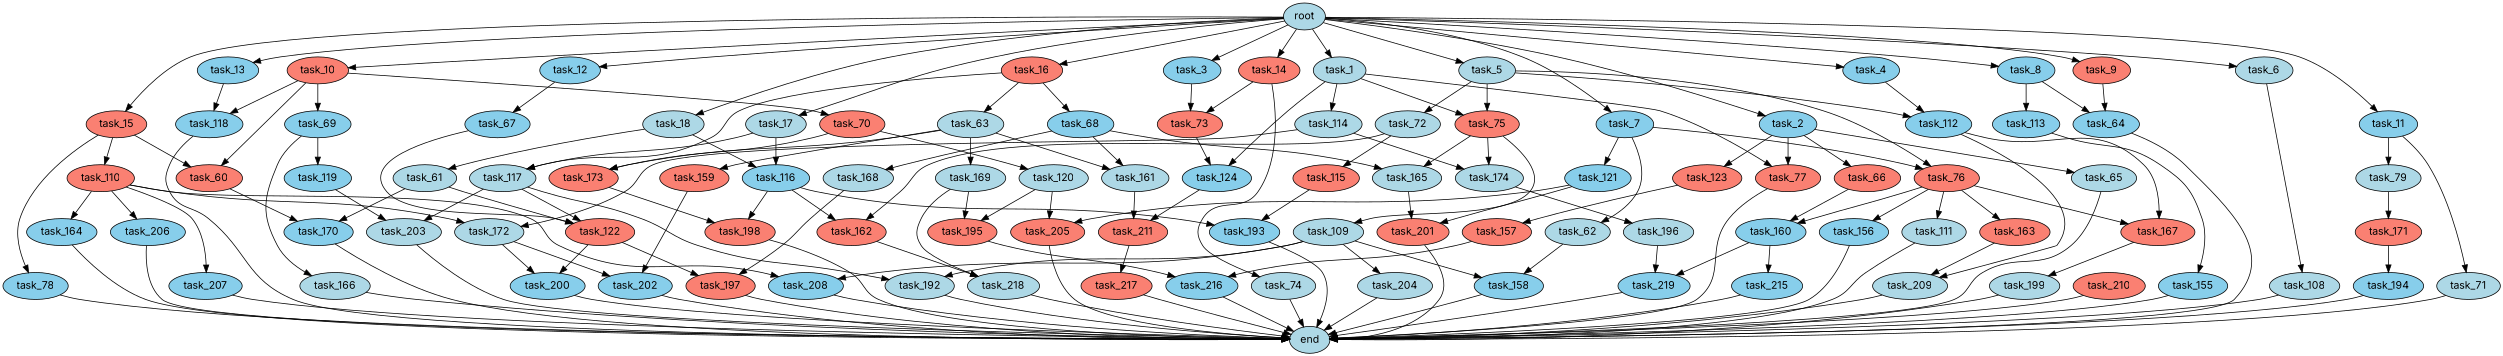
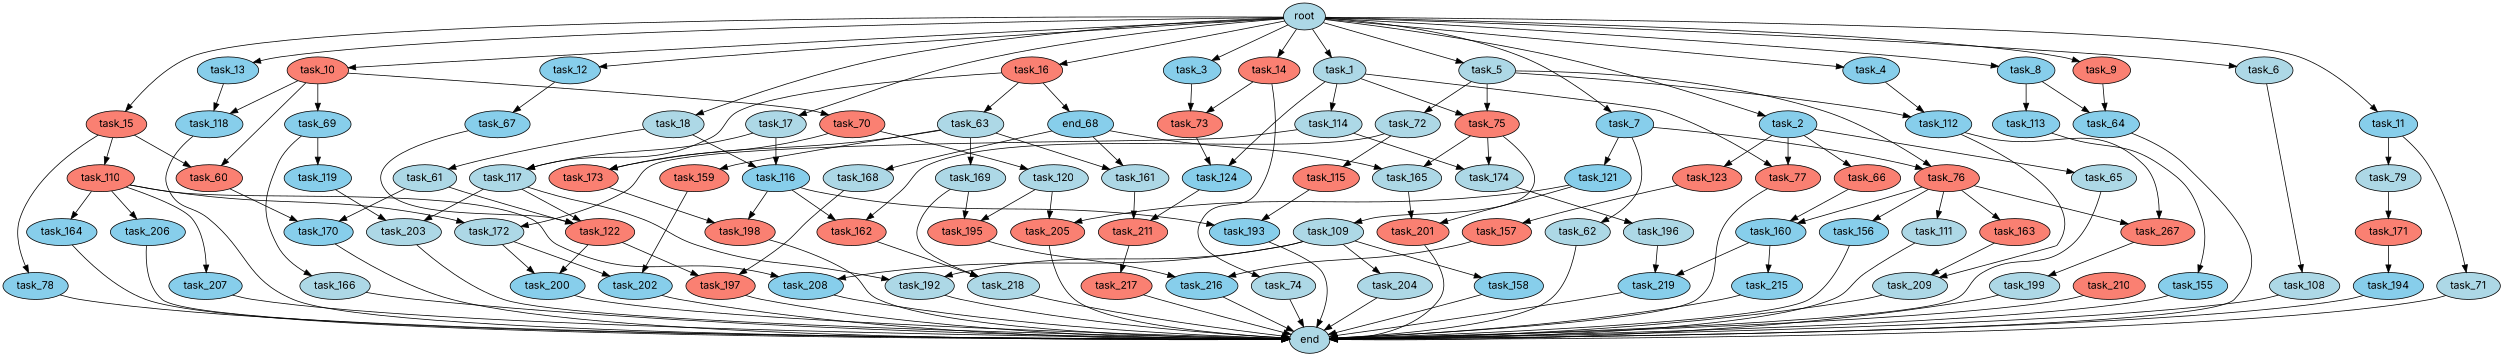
(1081, 124) -> (1081, 124)
(2158, 232) -> (2158, 232)
(1546, 257) -> (1476, 323)
